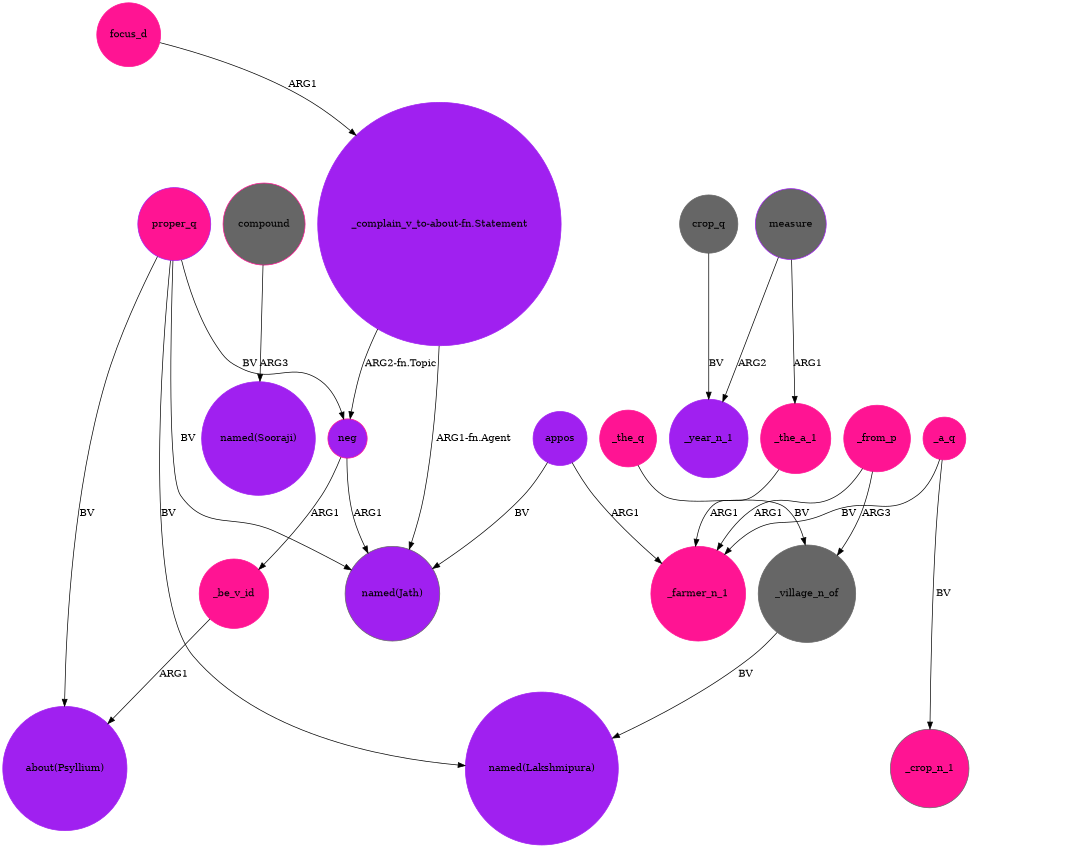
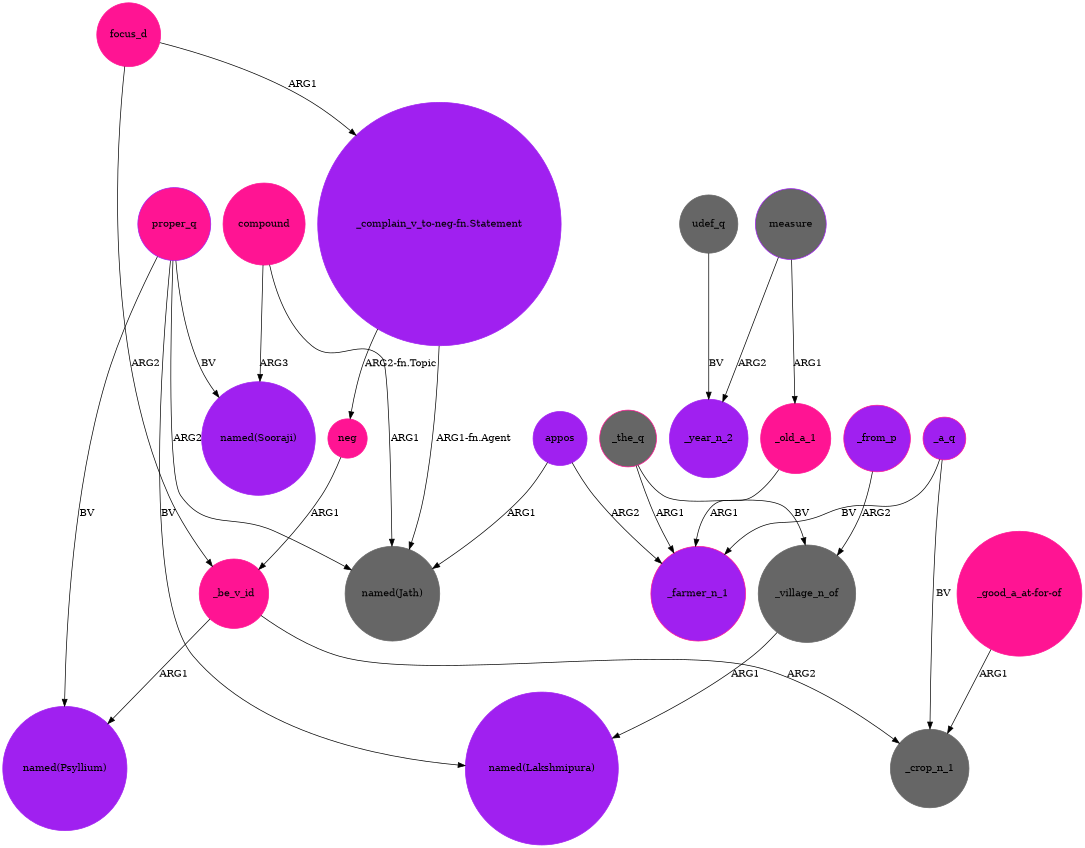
(264, 224) -> (264, 224)
(439, 224) -> (439, 224)
(709, 224) -> (709, 224)
none -> (123, 309)
(238, 367) -> (187, 329)
(188, 439) -> (188, 439)
(348, 439) -> (348, 439)
(628, 439) -> (628, 439)
(709, 439) -> (709, 439)
(796, 439) -> (796, 439)
(877, 439) -> (877, 439)
(944, 439) -> (944, 439)
(790, 501) -> (651, 507)
(350, 504) -> (384, 364)
(522, 513) -> (522, 513)
(626, 513) -> (626, 513)
(877, 513) -> (877, 513)
(392, 594) -> (392, 594)
(698, 594) -> (698, 594)
none -> (1019, 594)
none -> (581, 661)
(746, 674) -> (746, 674)
(65, 769) -> (65, 769)
(930, 769) -> (930, 769)
